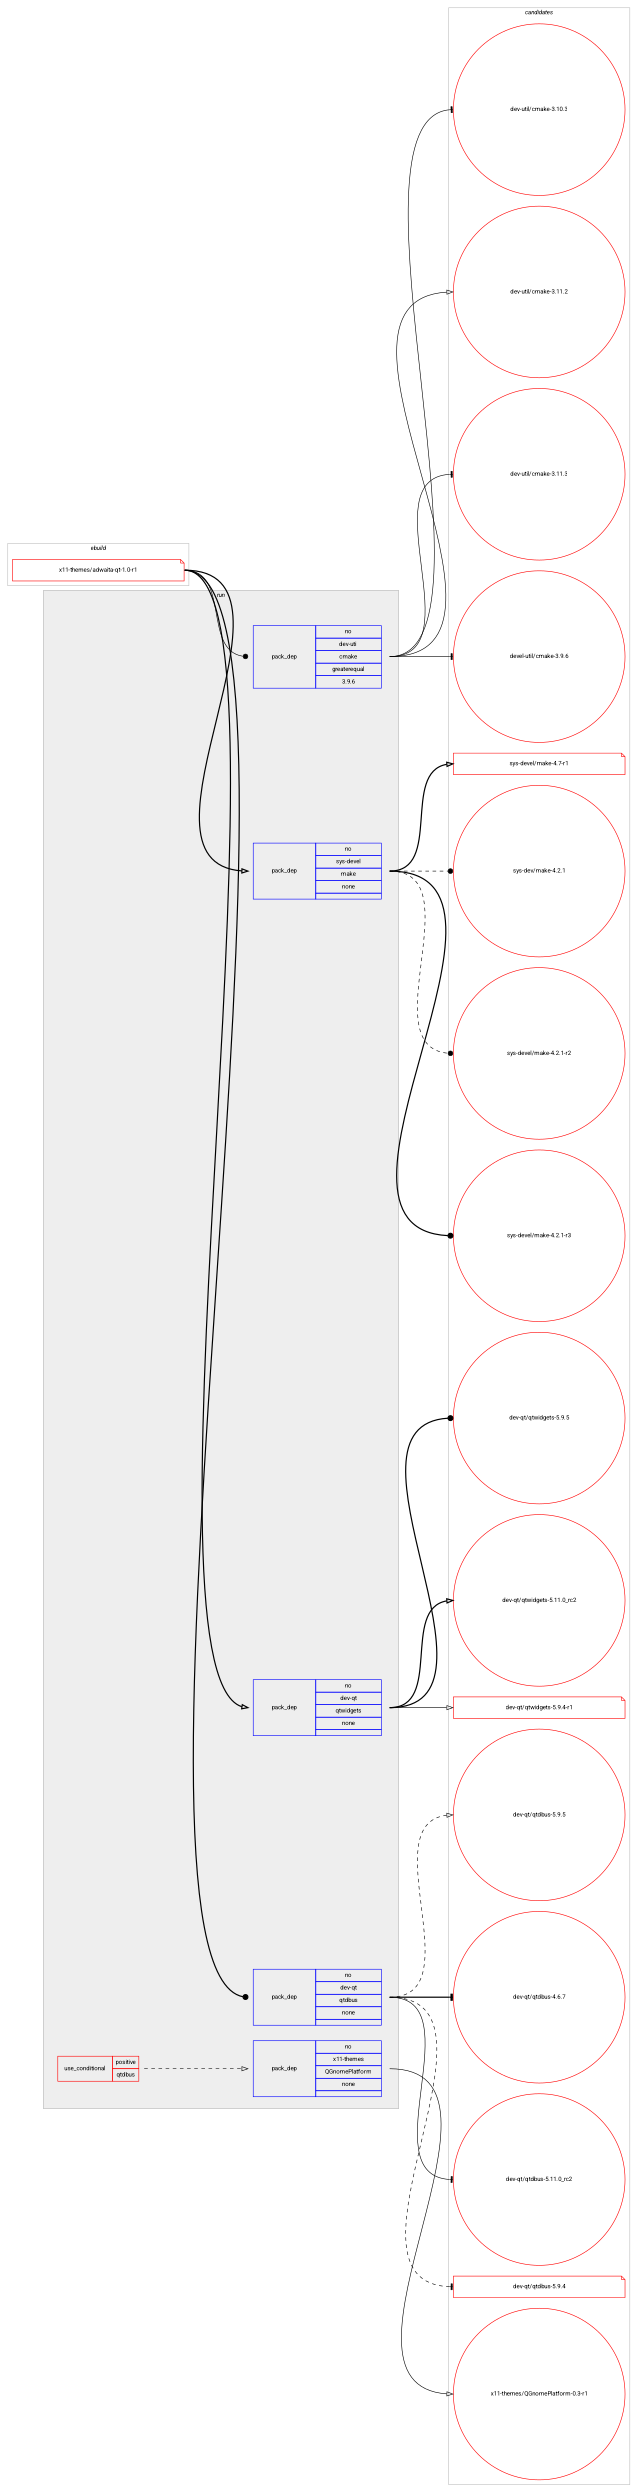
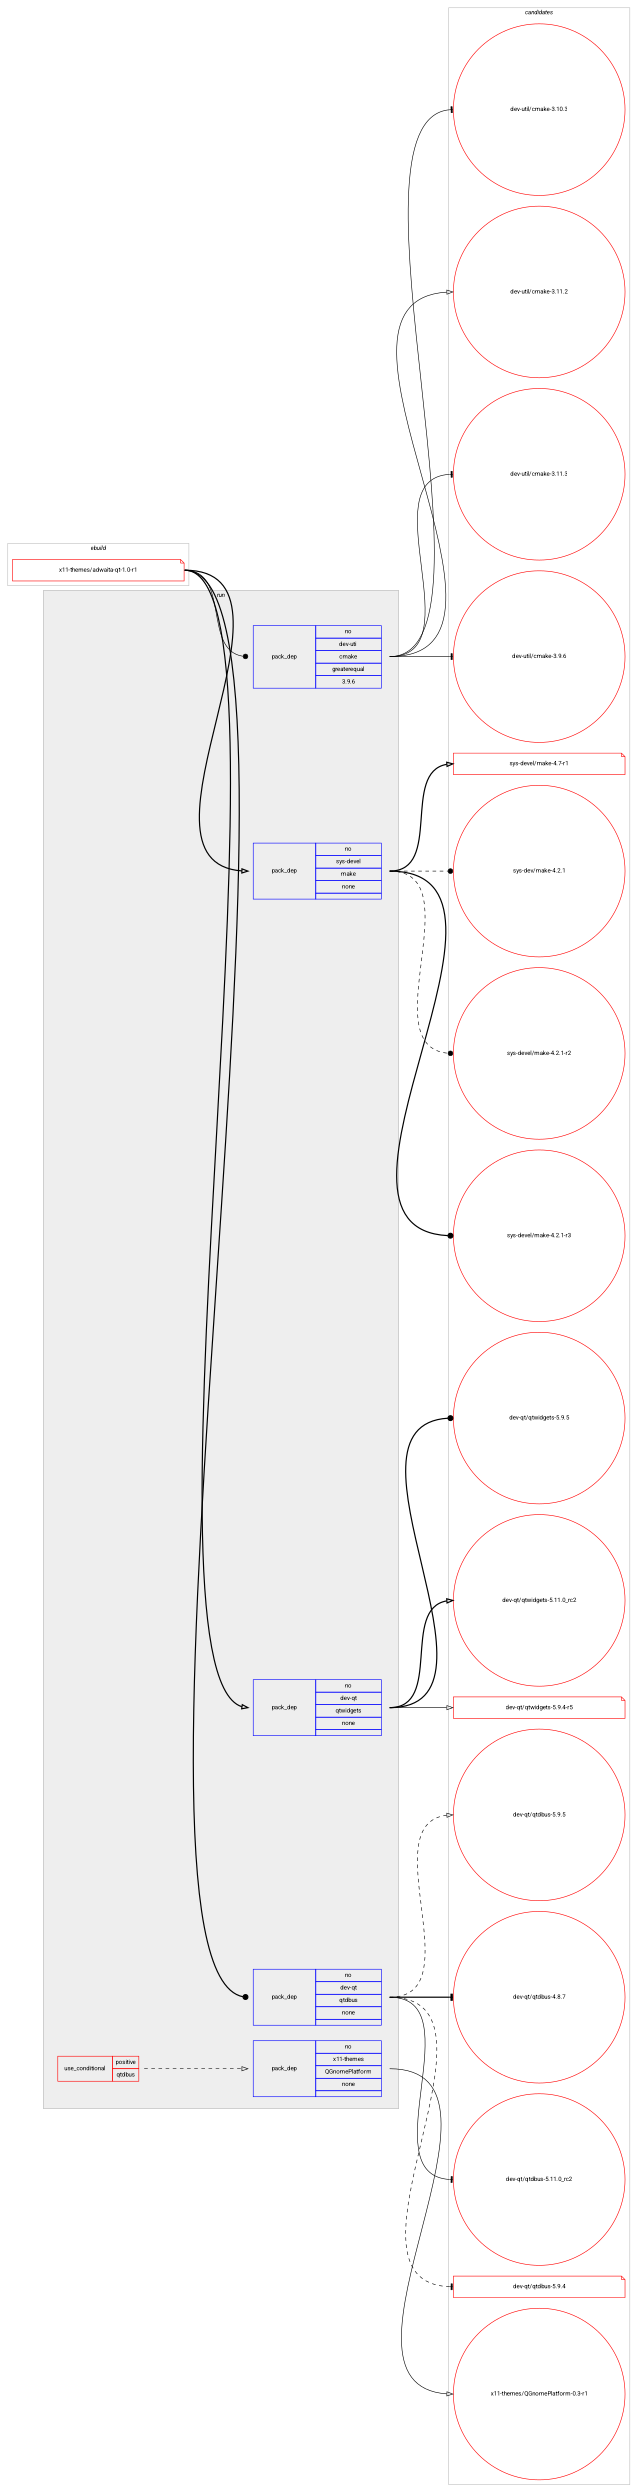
(539, 657) -> (539, 657)
(539, 1708) -> (539, 1708)
(539, 1997) -> (539, 1997)
